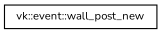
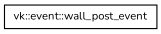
(81, 17) -> (81, 17)
